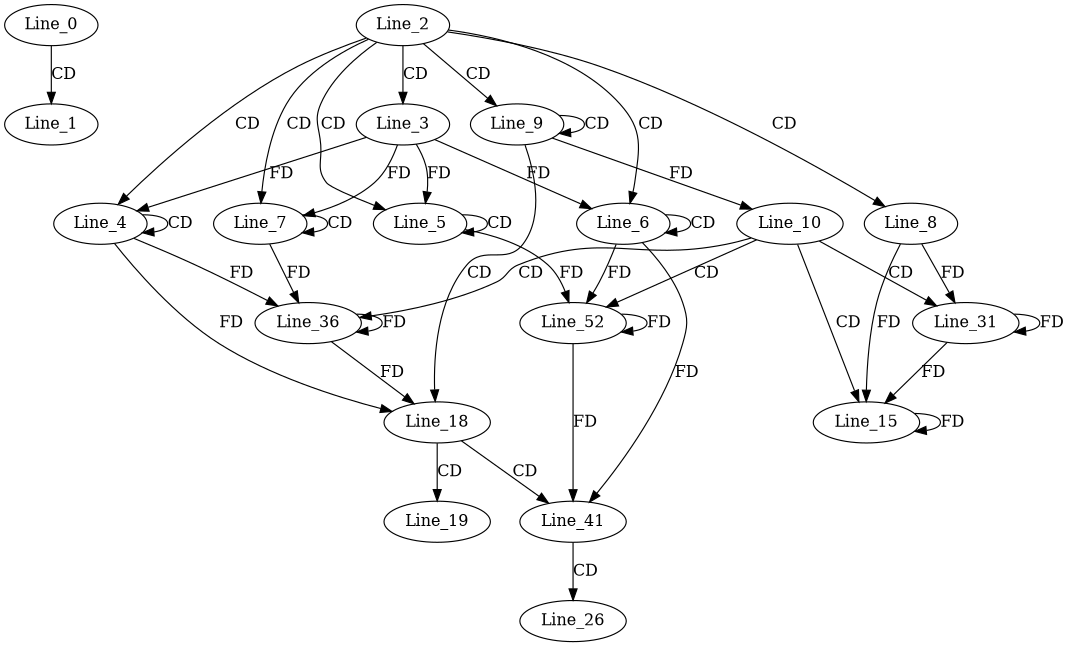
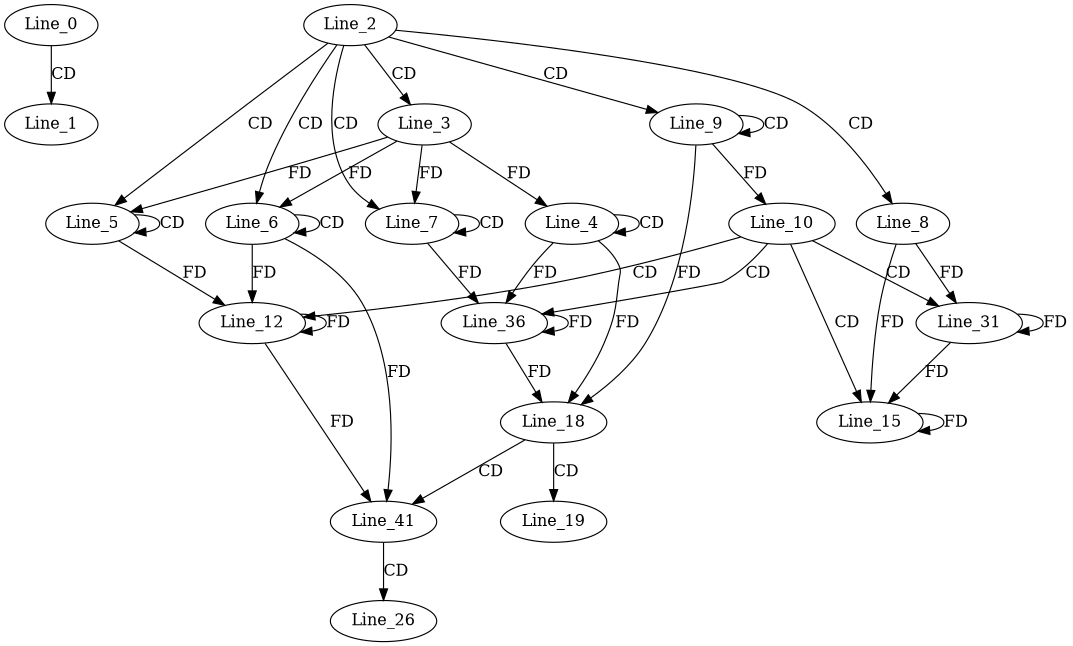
(237, 103) -> none
(479, 273) -> (690, 273)
(573, 323) -> (252, 323)
